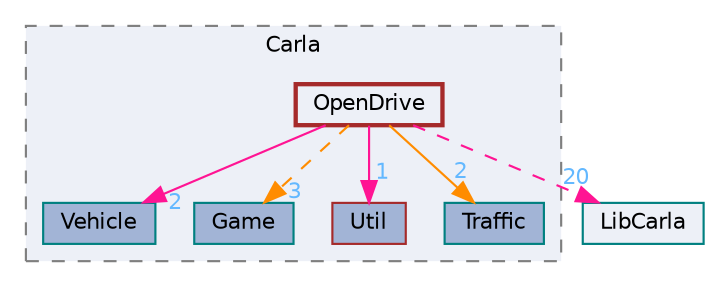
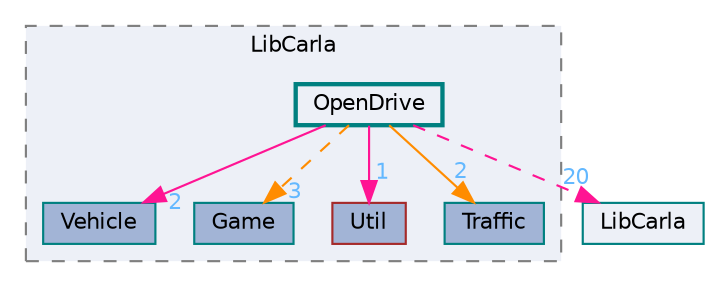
(294, 46) -> (294, 46)
(369, 105) -> (369, 105)
